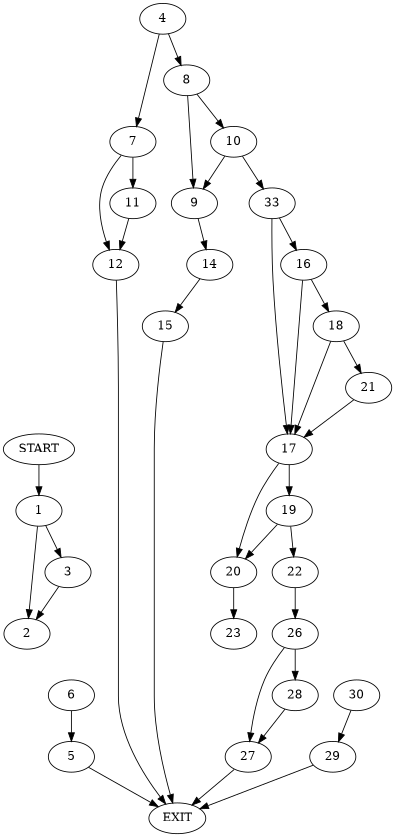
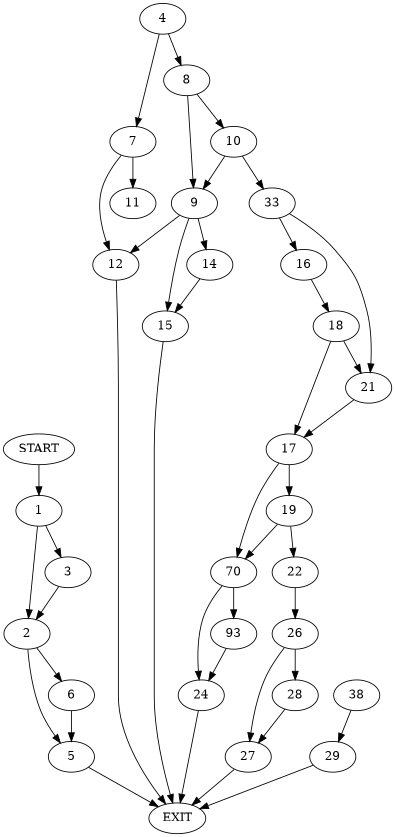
(126, 230) -> (159, 231)
none -> (177, 260)
(276, 322) -> (354, 276)
(297, 353) -> none
(234, 572) -> (234, 572)
(234, 634) -> (234, 634)
none -> (47, 661)
none -> (35, 695)
none -> (201, 695)
(357, 695) -> (357, 695)
